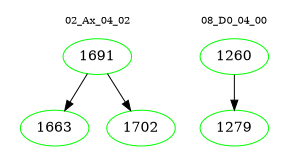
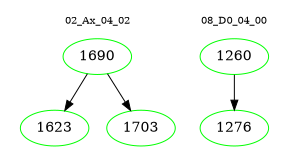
(97, 57) -> (97, 57)
(55, 128) -> (55, 128)
(141, 128) -> (141, 128)
(234, 128) -> (234, 128)
